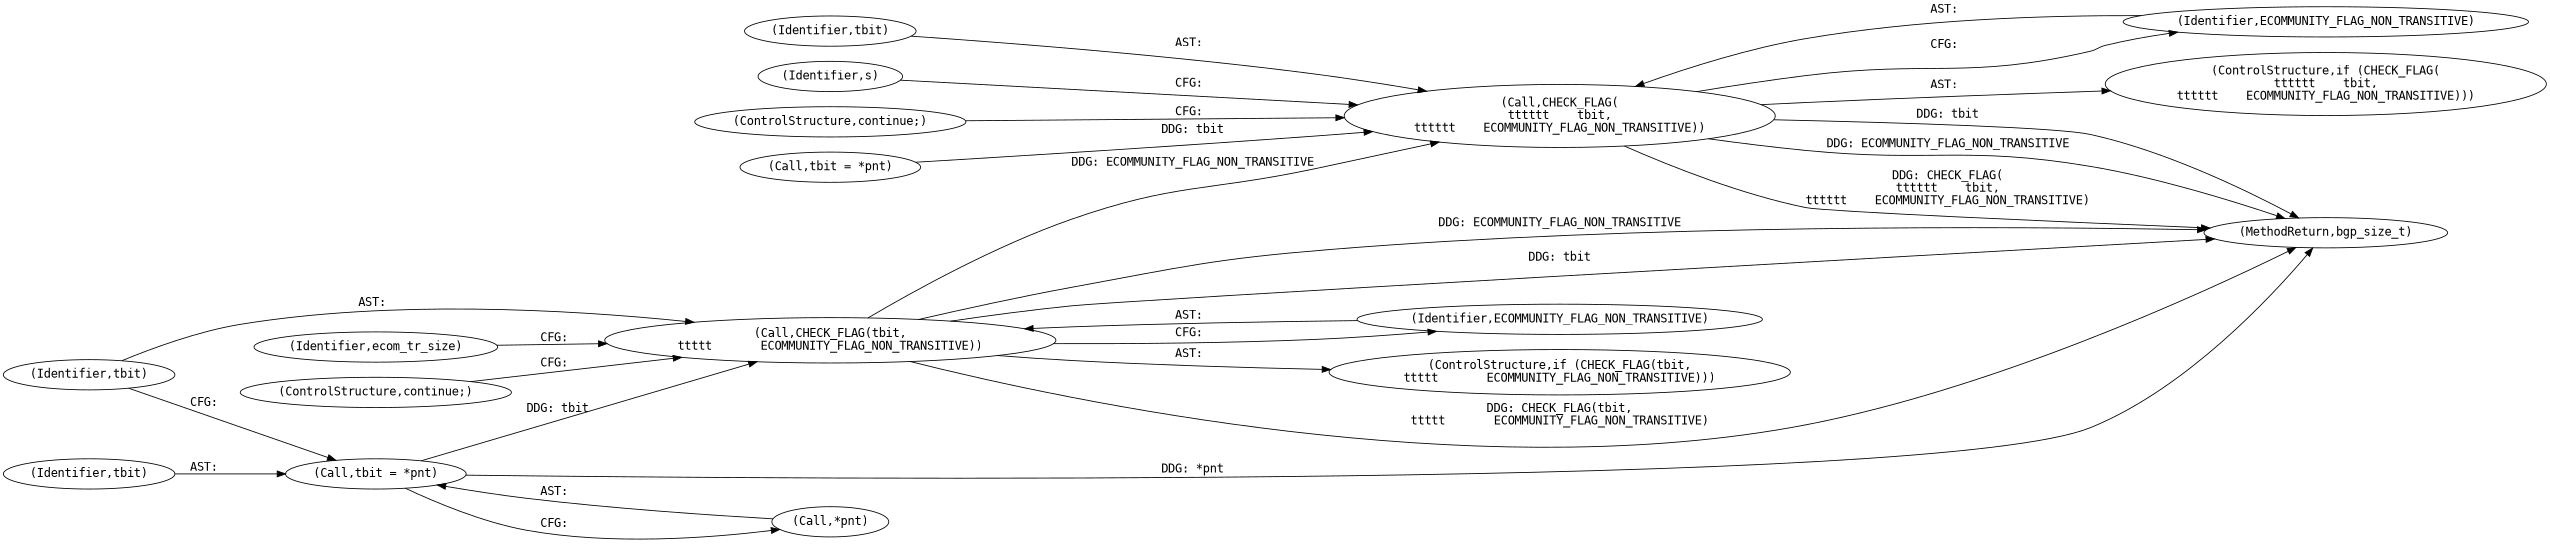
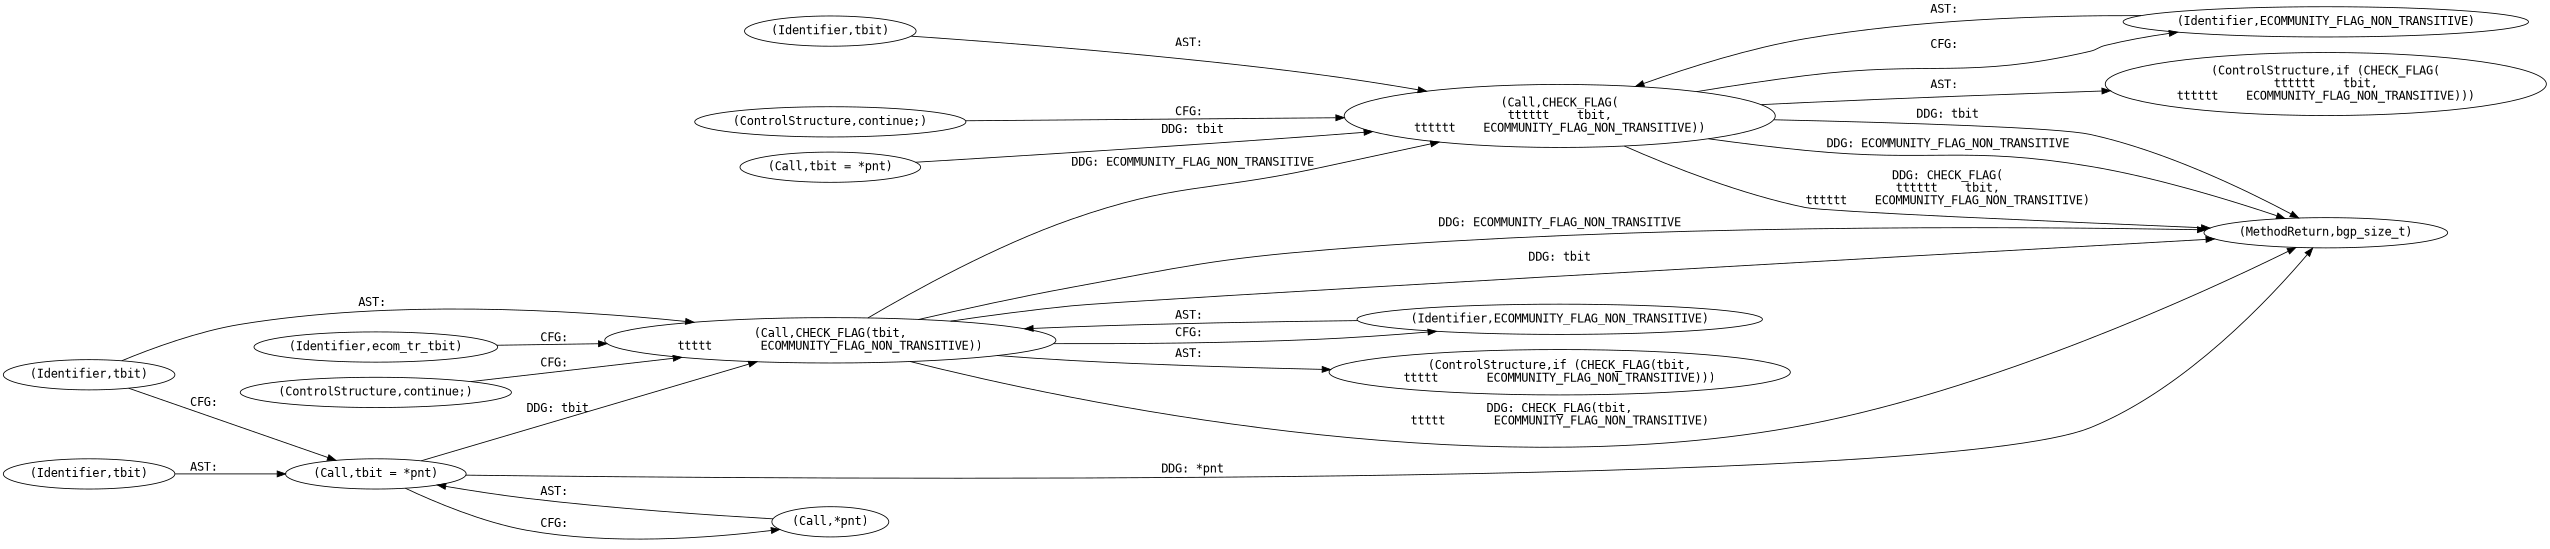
(830, 76) -> none
(376, 347) -> (376, 347)
